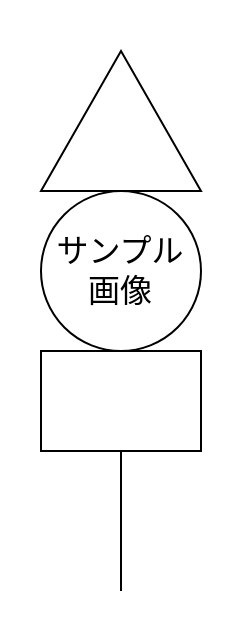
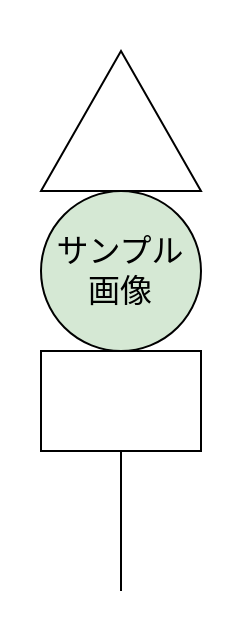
(121, 271) -> (121, 271)
